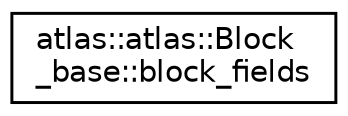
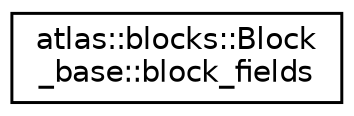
(174, 58) -> (177, 58)
